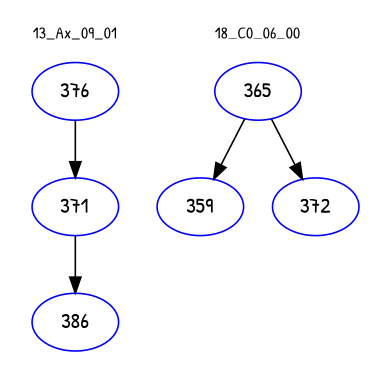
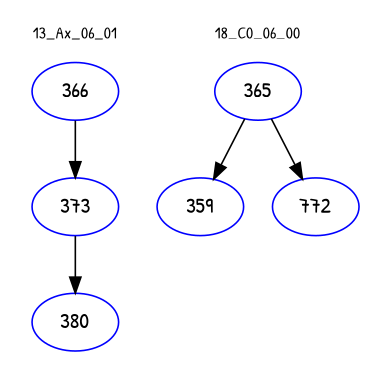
(75, 34) -> (75, 34)
(75, 91) -> (75, 91)
(75, 207) -> (75, 207)
(316, 207) -> (316, 207)
(75, 322) -> (75, 322)
